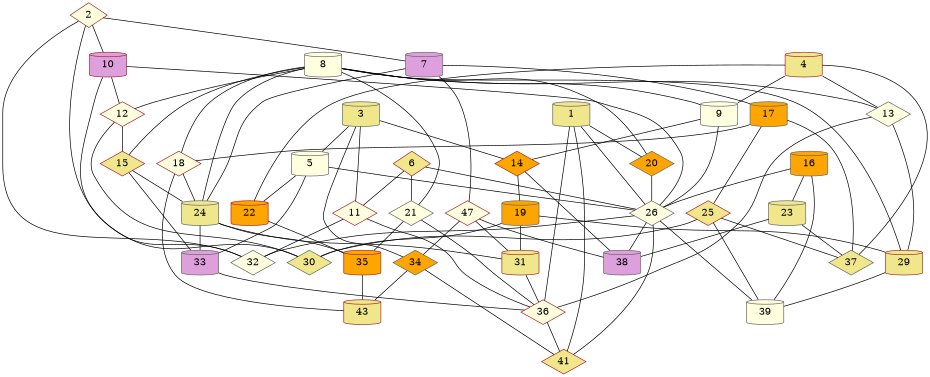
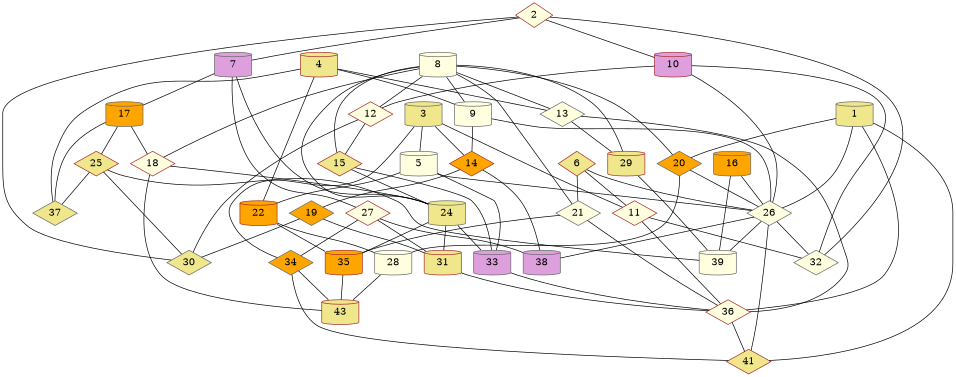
(468, 213) -> (368, 213)
(520, 213) -> (311, 213)
(787, 213) -> none
(713, 230) -> none
none -> (393, 263)
